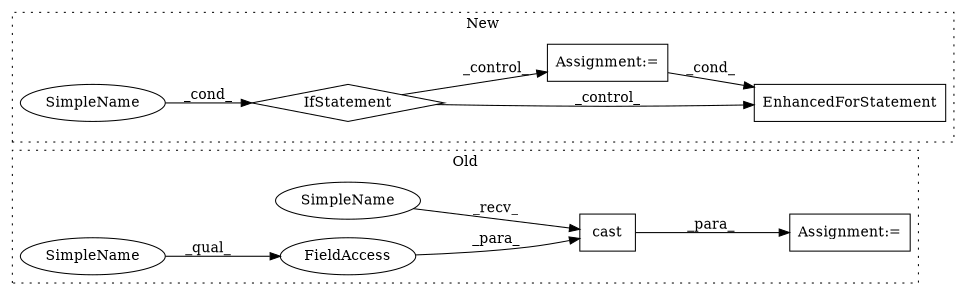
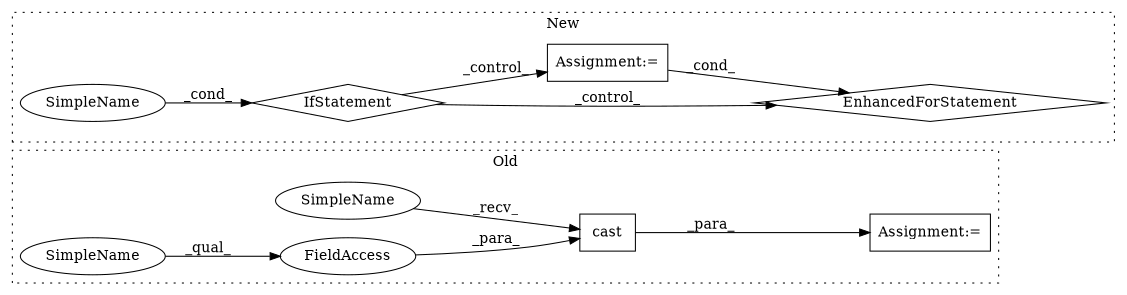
(850, 103) -> (930, 103)
